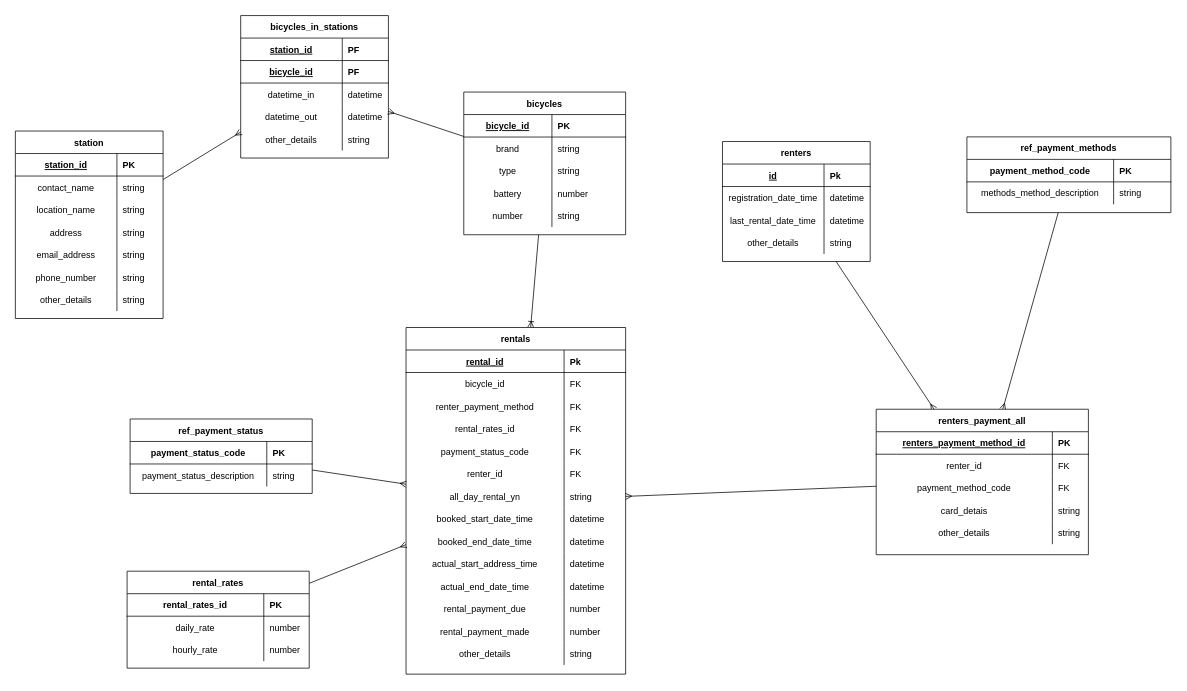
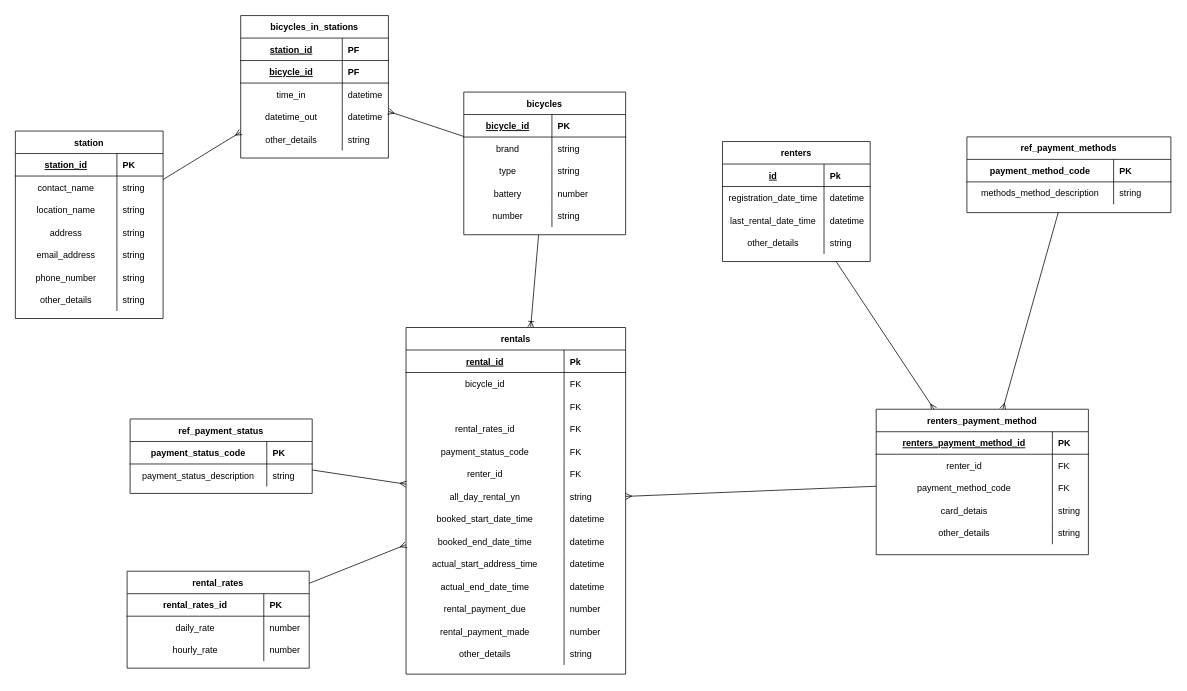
(291, 95) -> (291, 95)
(485, 406) -> none
(982, 421) -> (982, 421)
